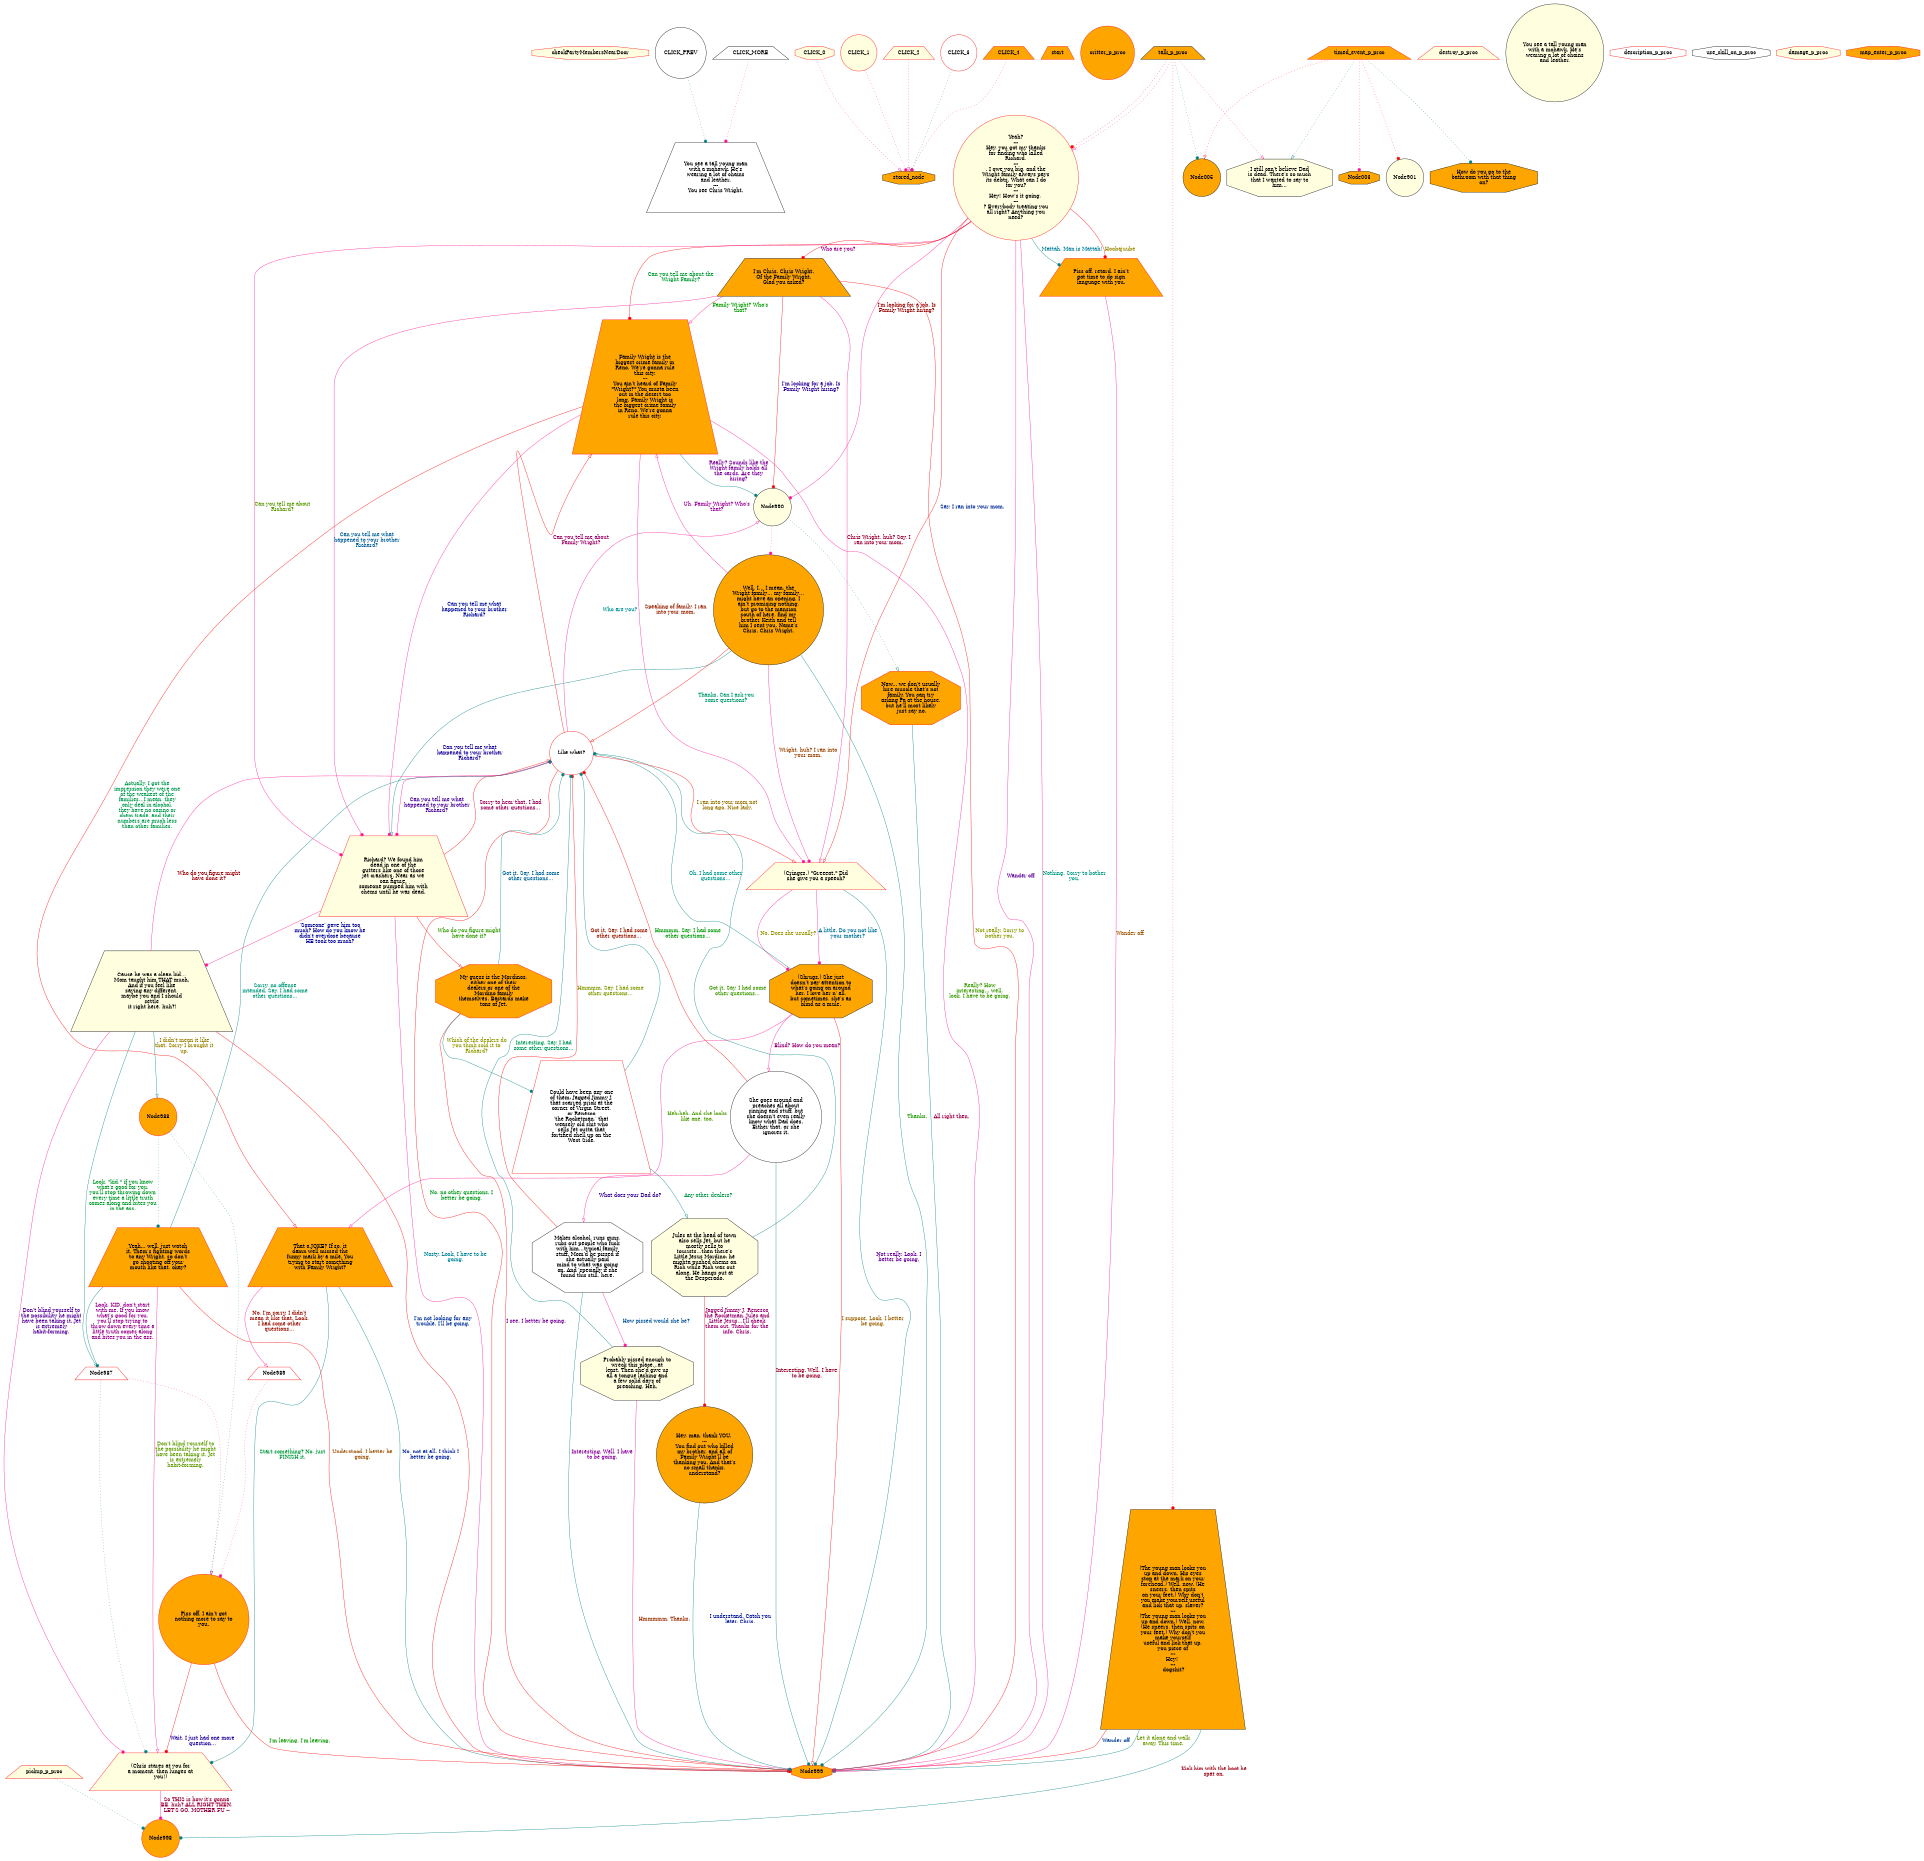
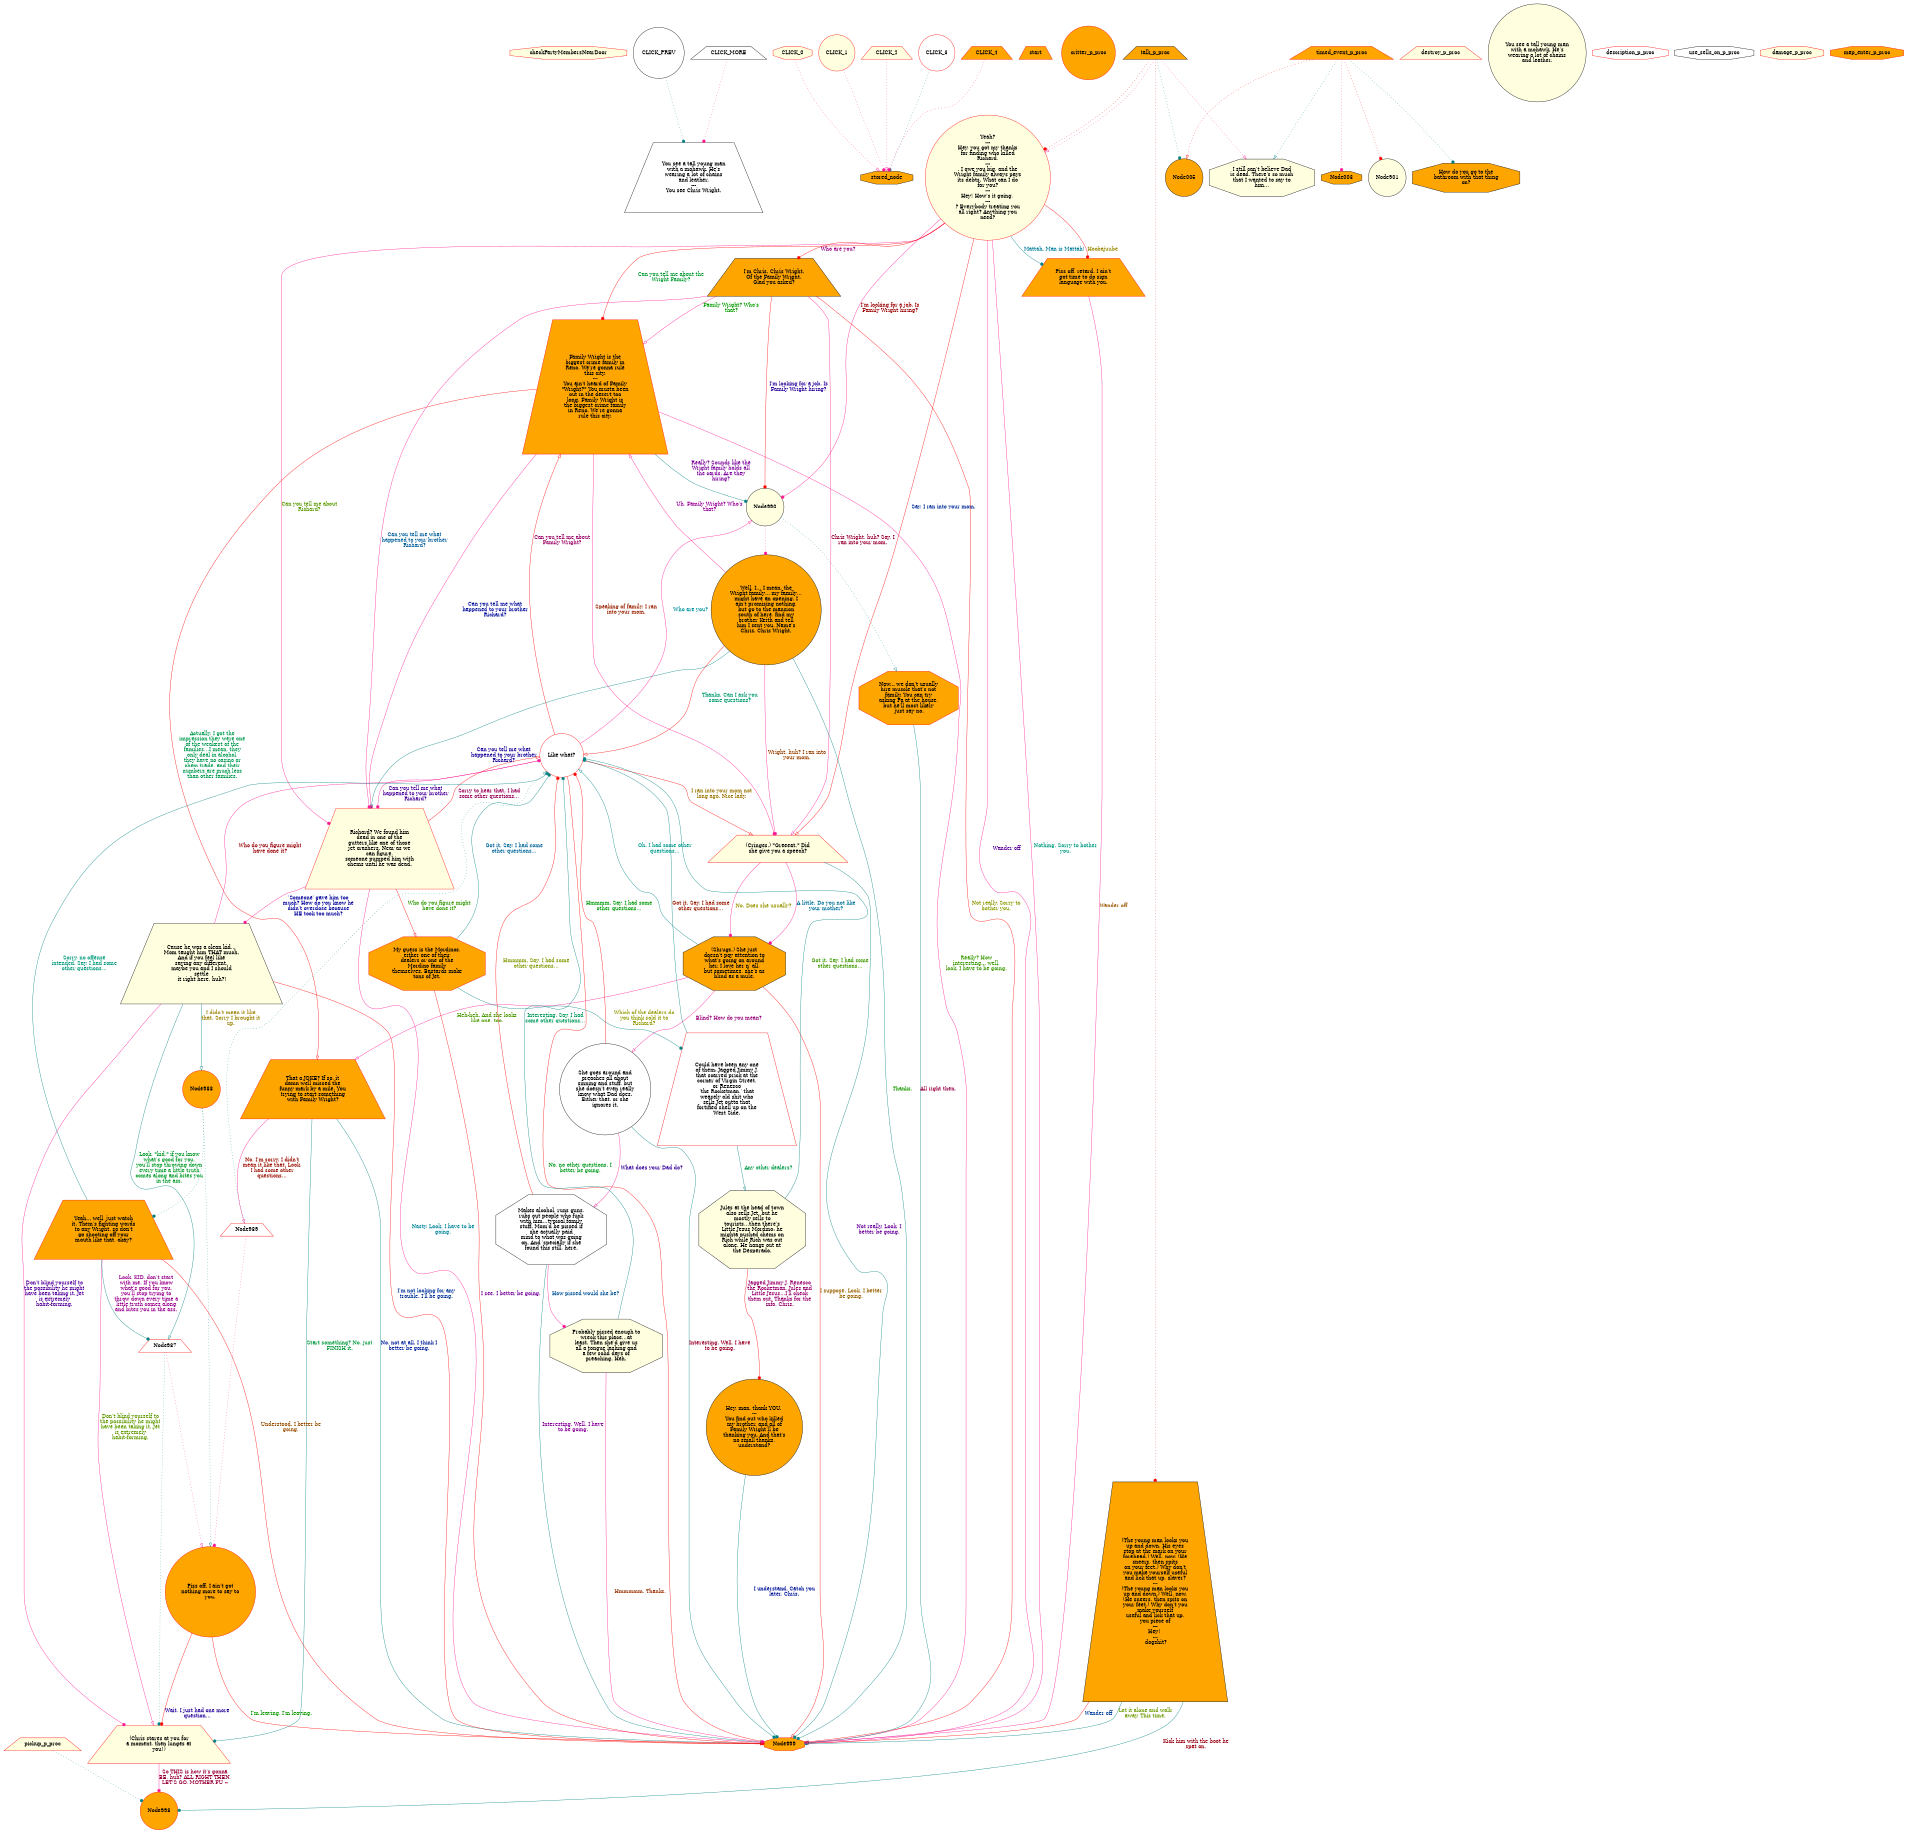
(1731, 53) -> (1714, 53)
none -> (335, 954)
